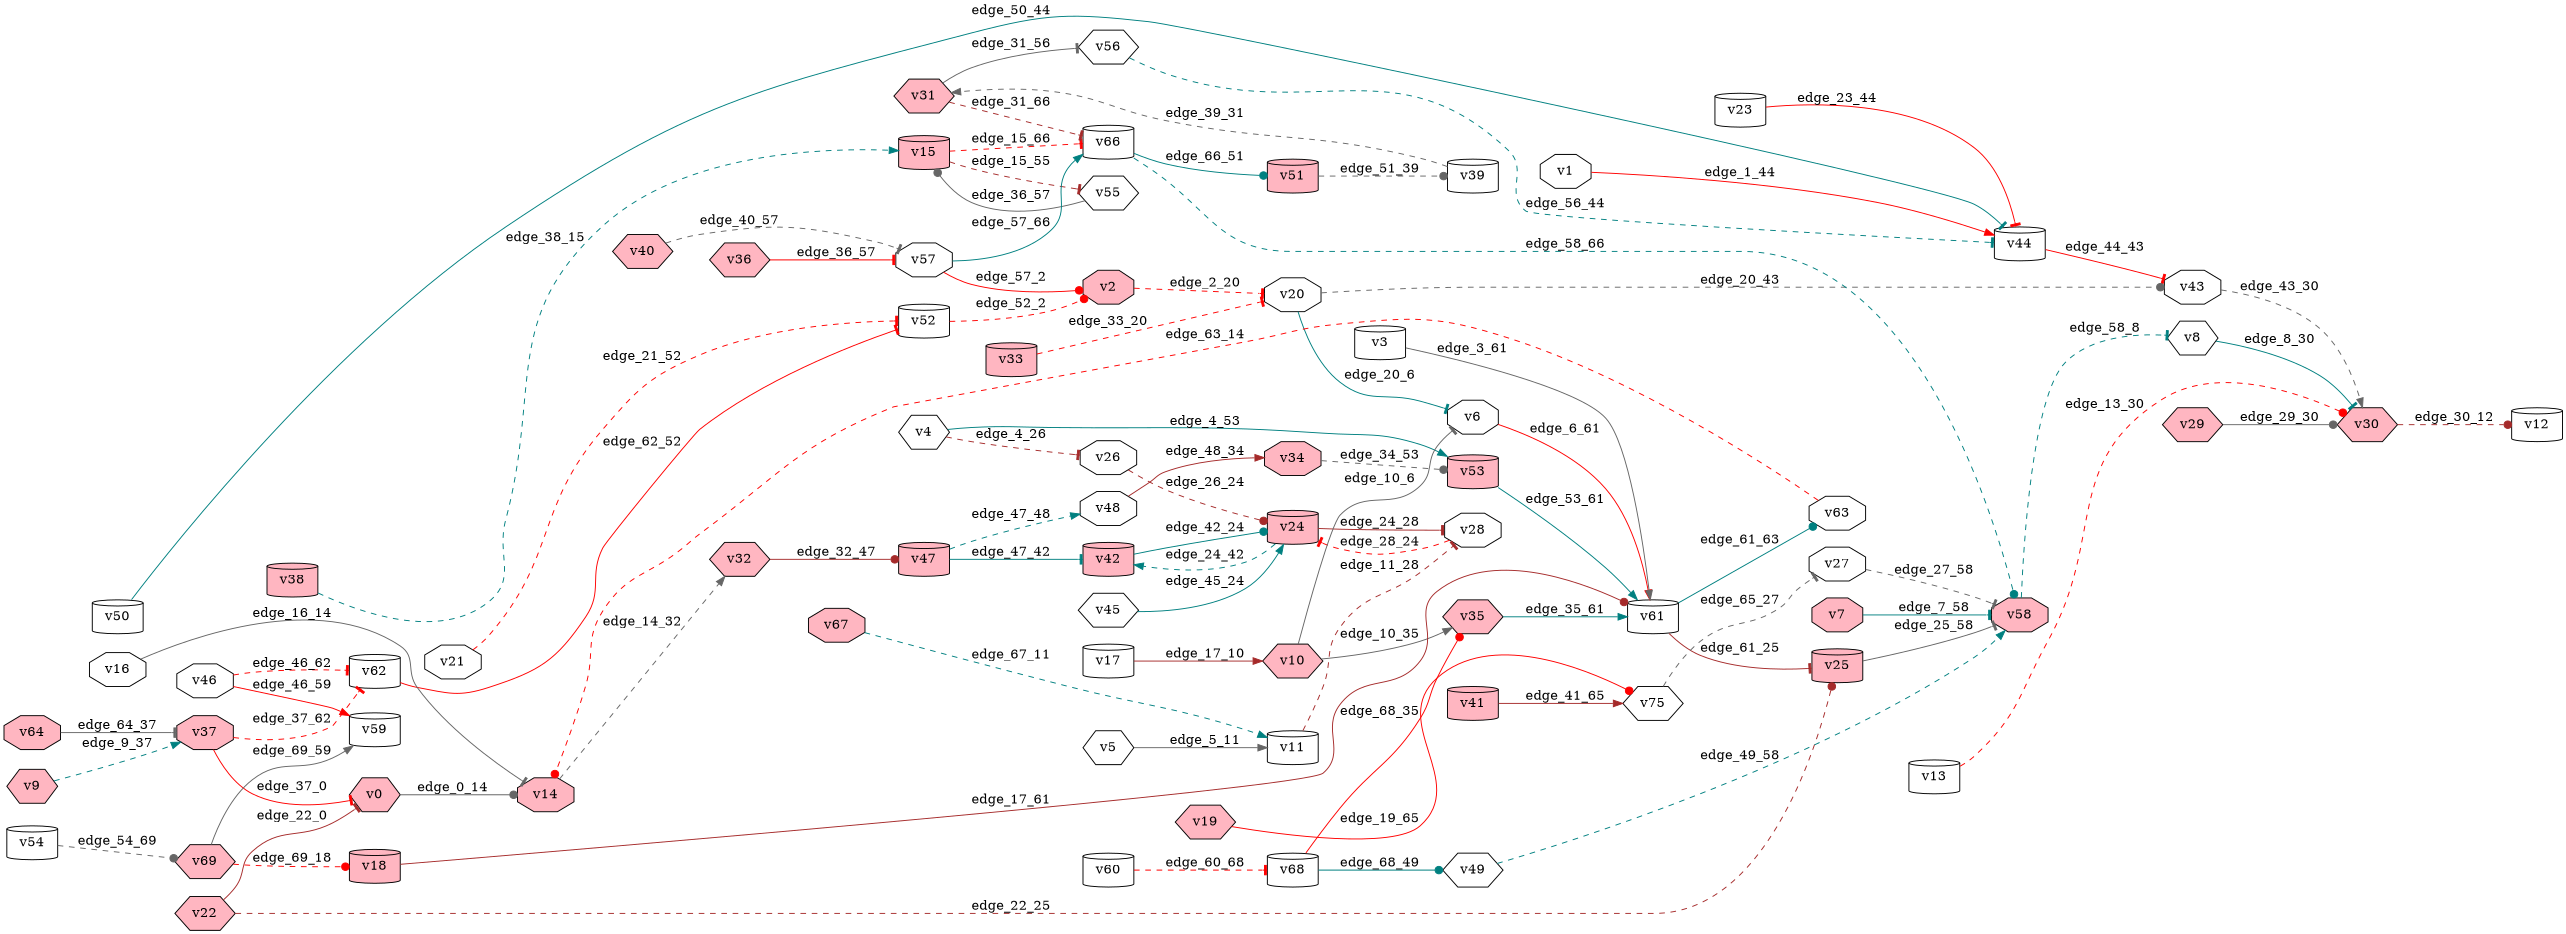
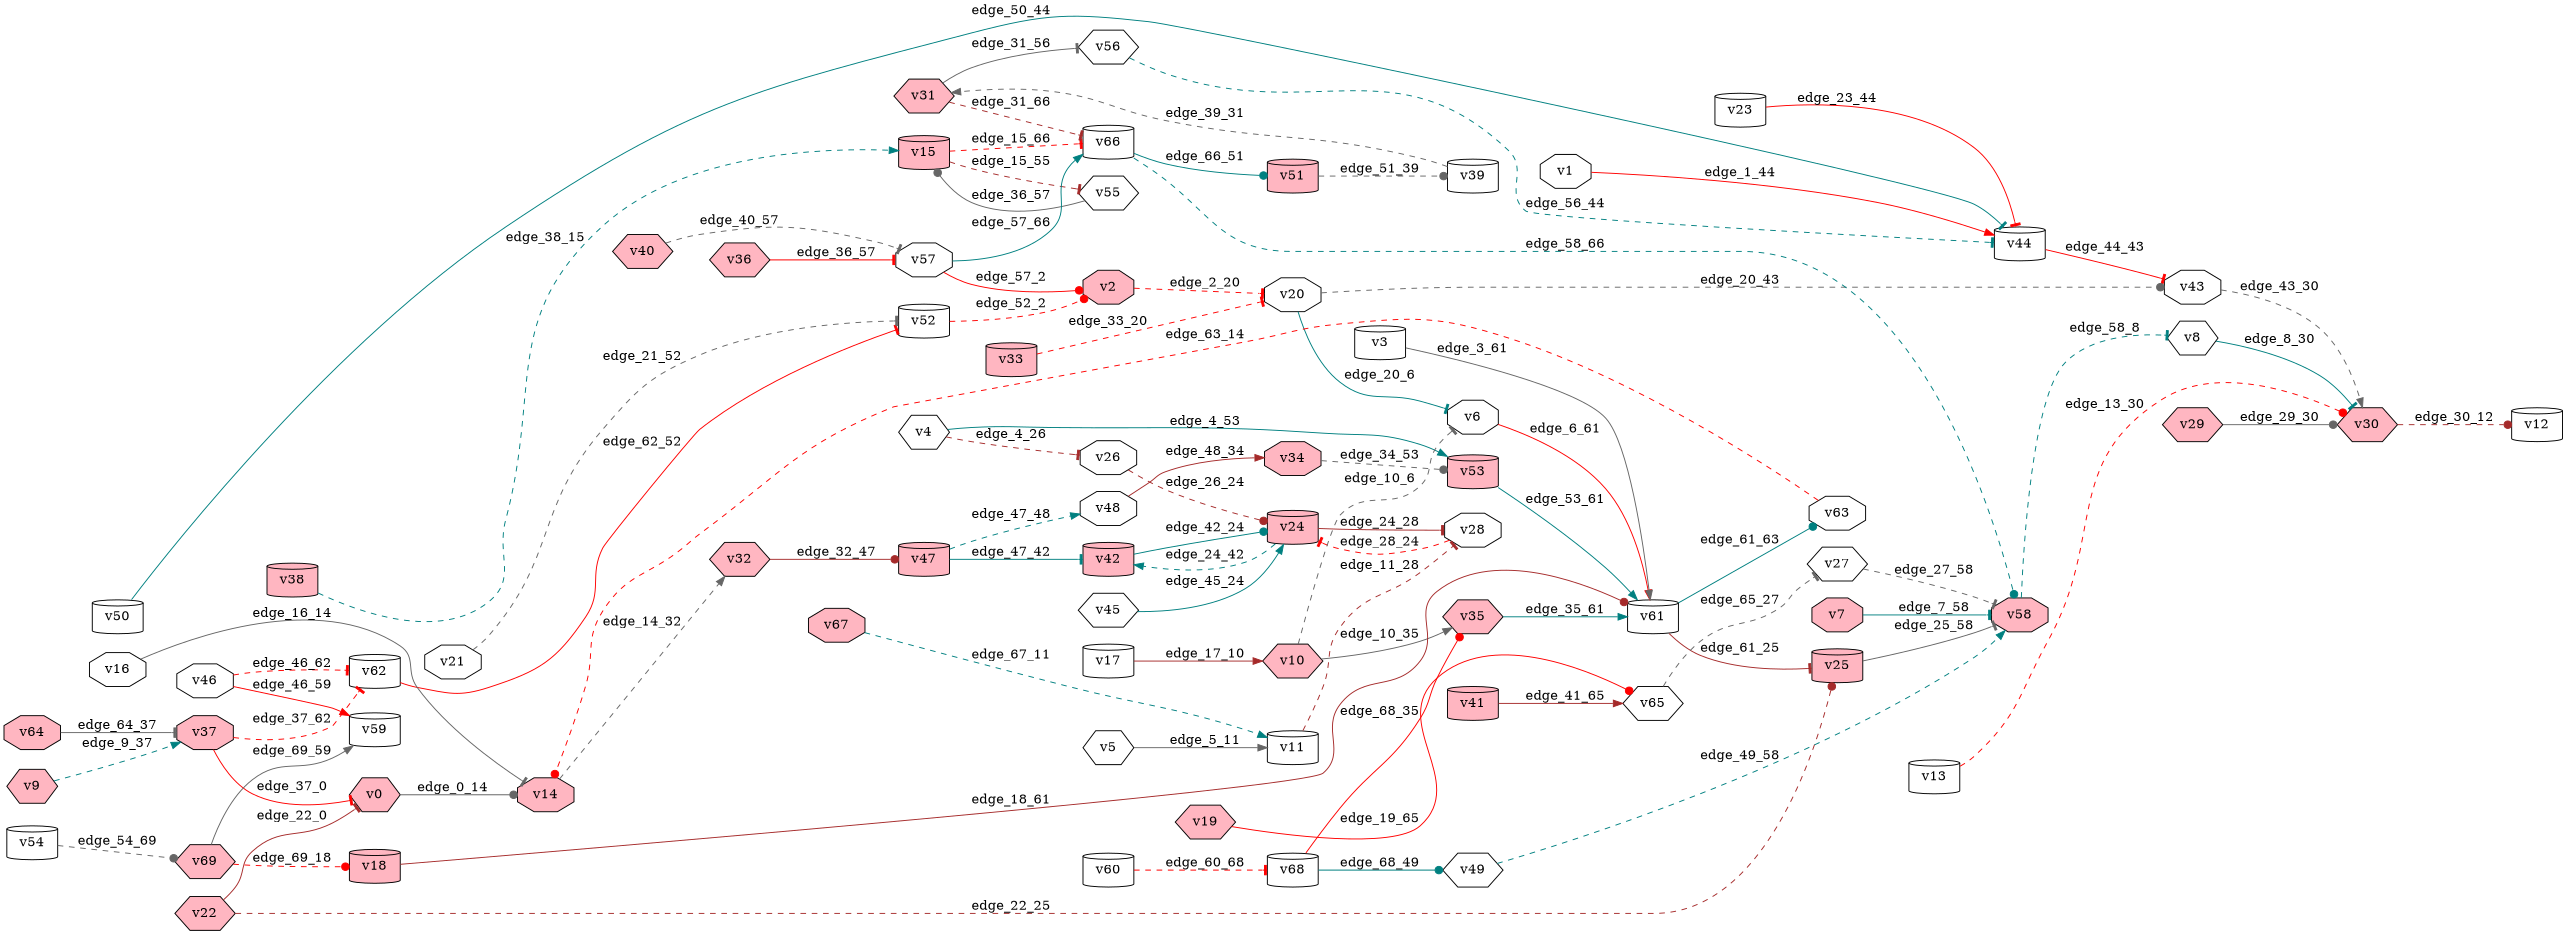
(624, 406) -> (624, 406)
(1346, 510) -> (1346, 510)
(1837, 564) -> (1837, 564)
(1653, 703) -> (1653, 703)
(1011, 800) -> (1011, 800)
